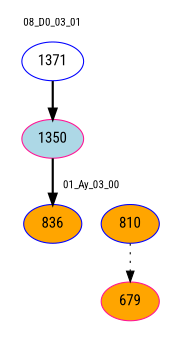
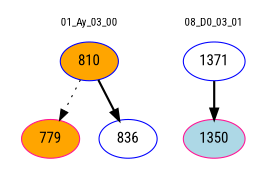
(53, 182) -> (106, 95)
(53, 224) -> (128, 139)
(130, 301) -> (51, 139)
